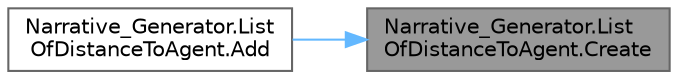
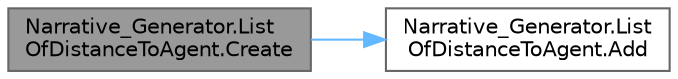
(319, 40) -> (337, 40)
